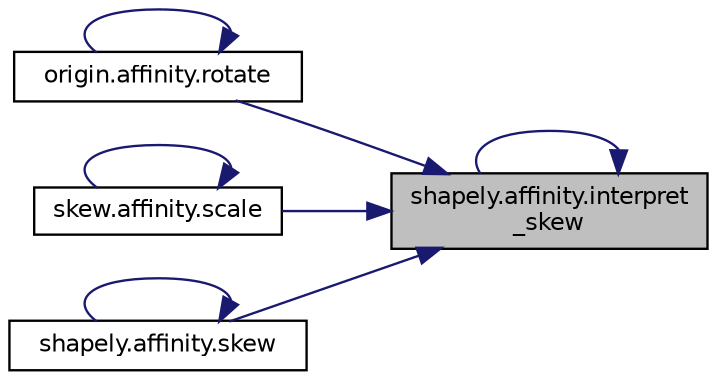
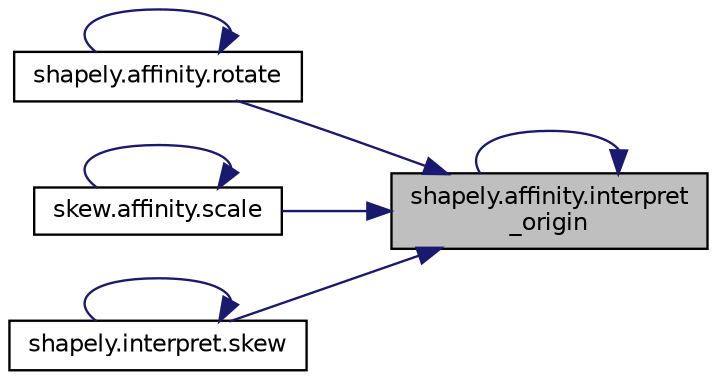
(158, 77) -> (158, 77)
(549, 211) -> (549, 211)
(158, 345) -> (158, 345)
